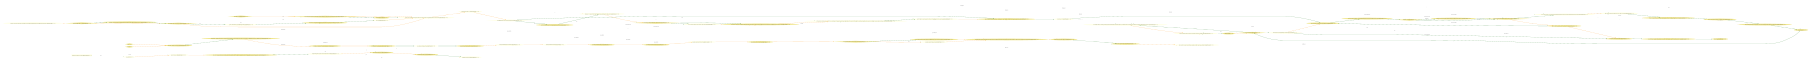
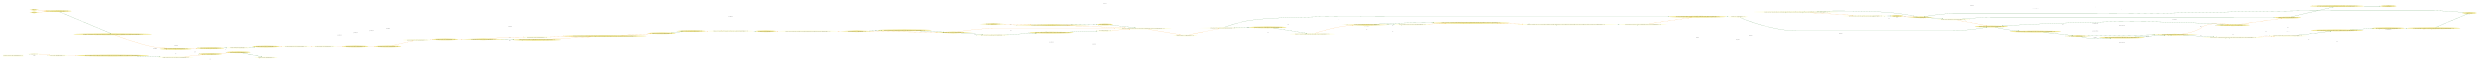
none -> (766, 31)
